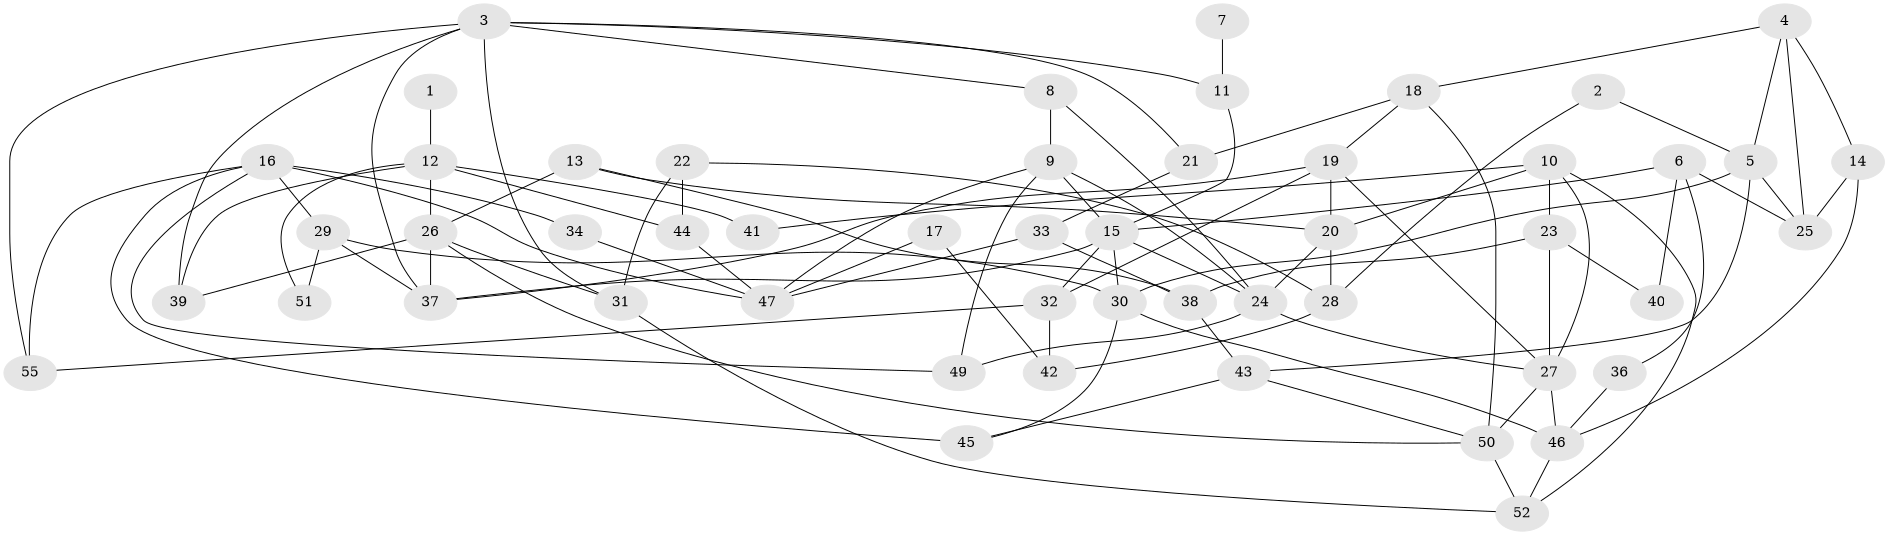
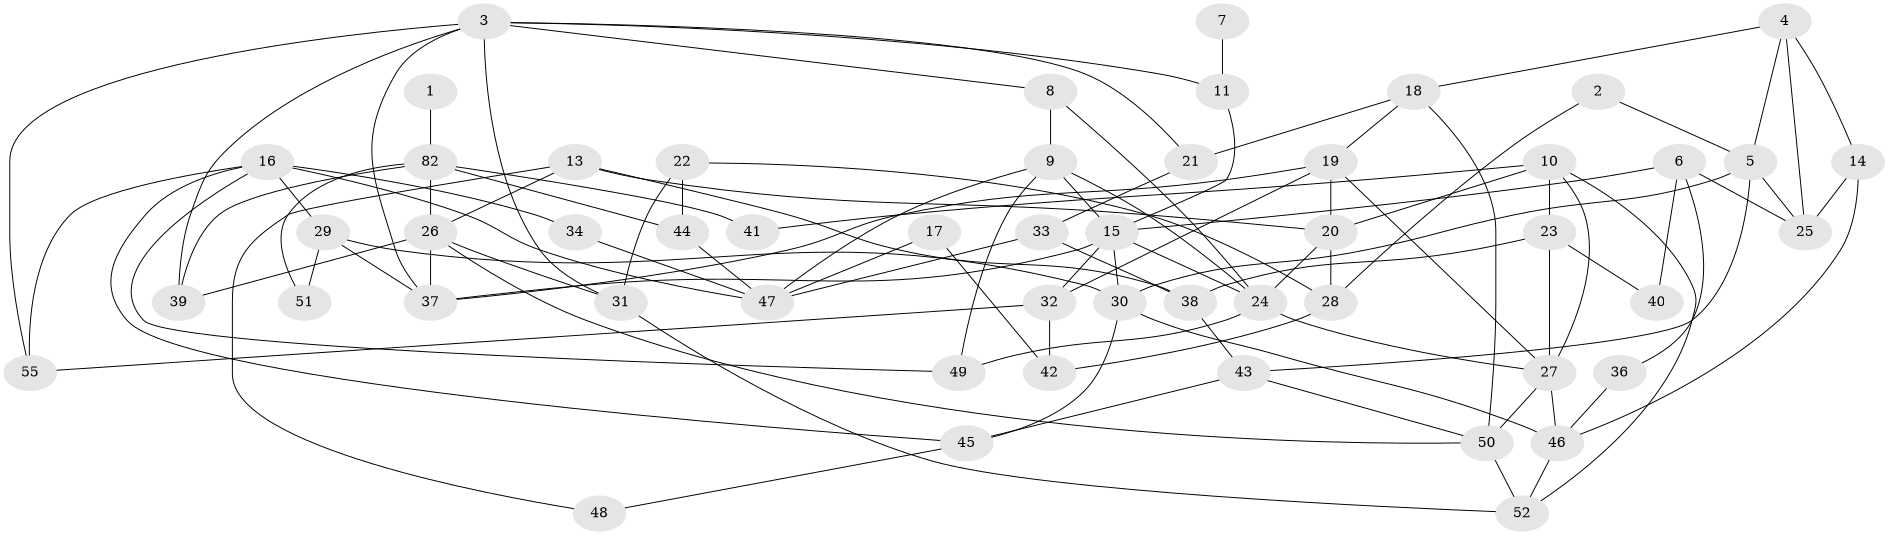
(431, 162) -> (431, 162)
none -> (600, 514)
